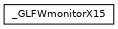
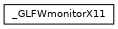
(59, 14) -> (59, 14)
